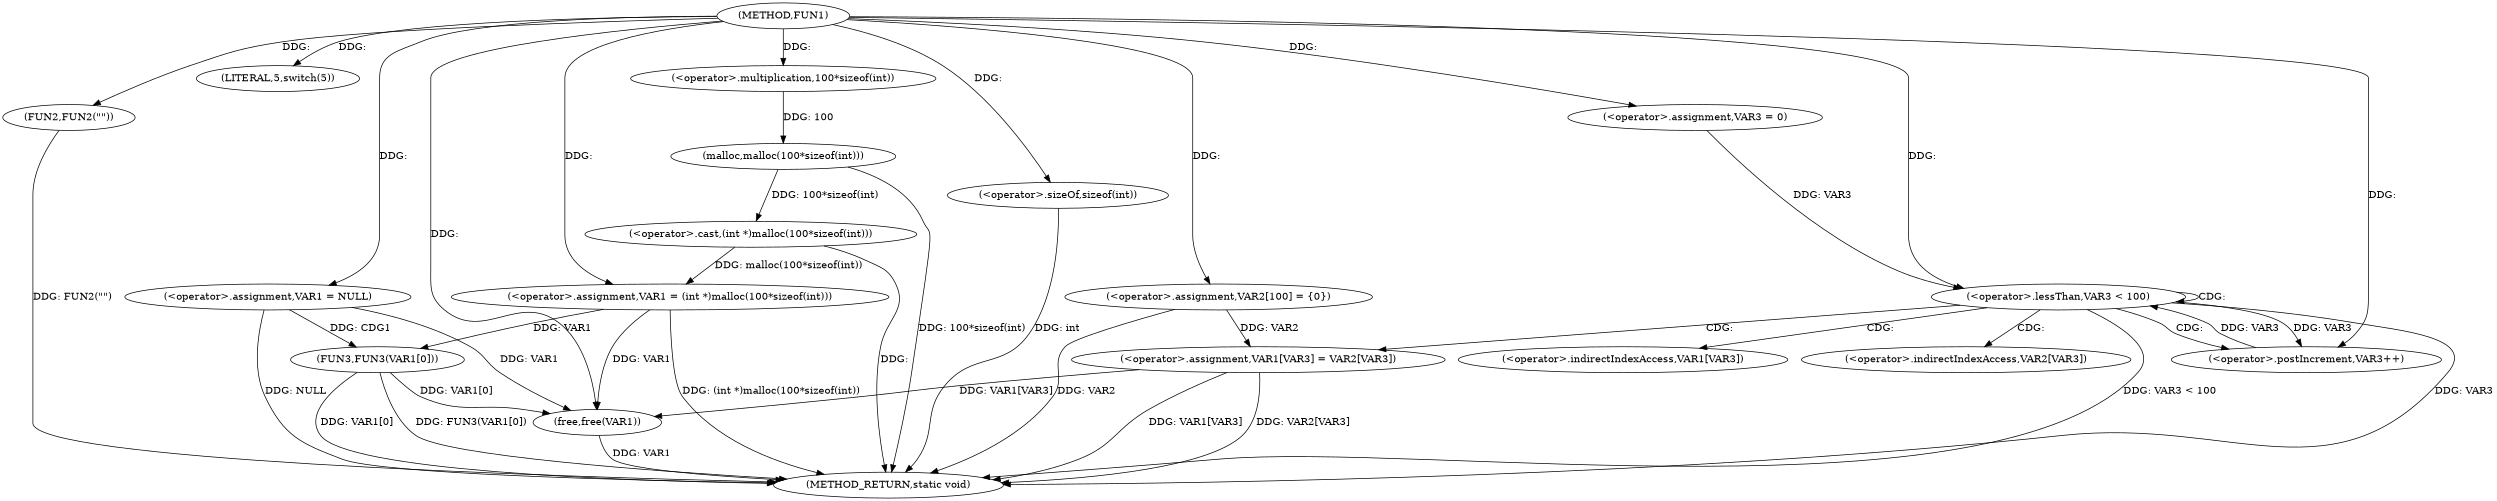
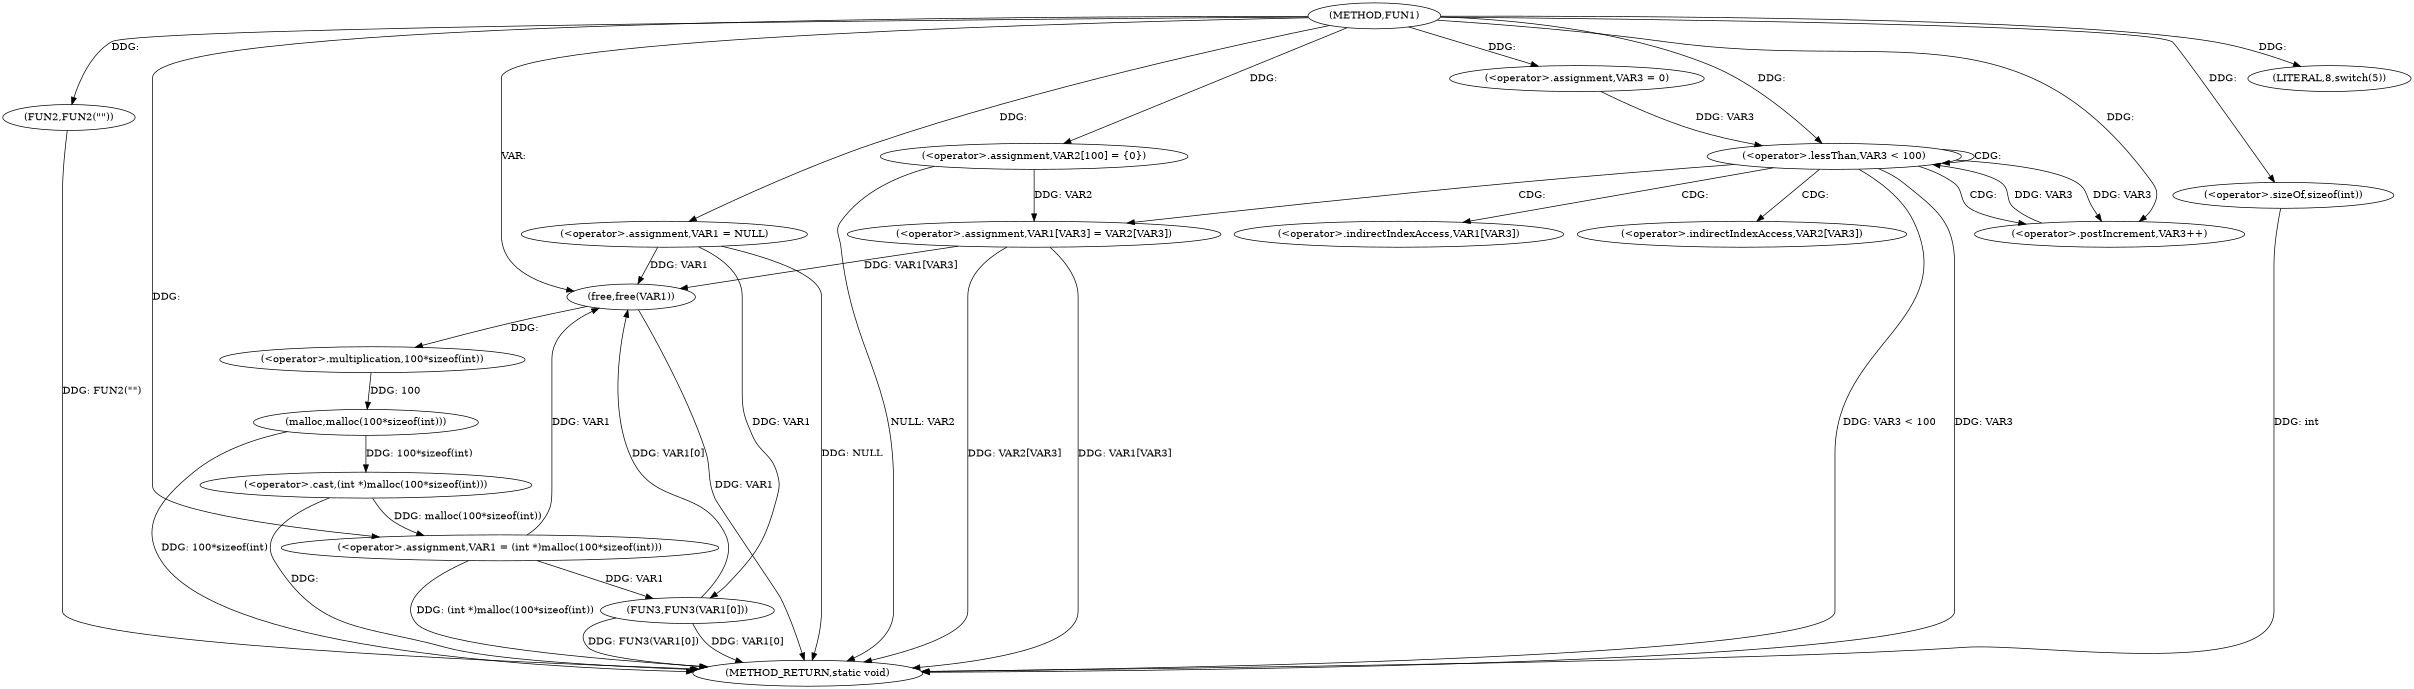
(783, 44) -> (504, 324)
(278, 79) -> (2329, 79)
(446, 234) -> (515, 156)
(361, 328) -> (782, 422)
(1087, 391) -> (923, 422)
